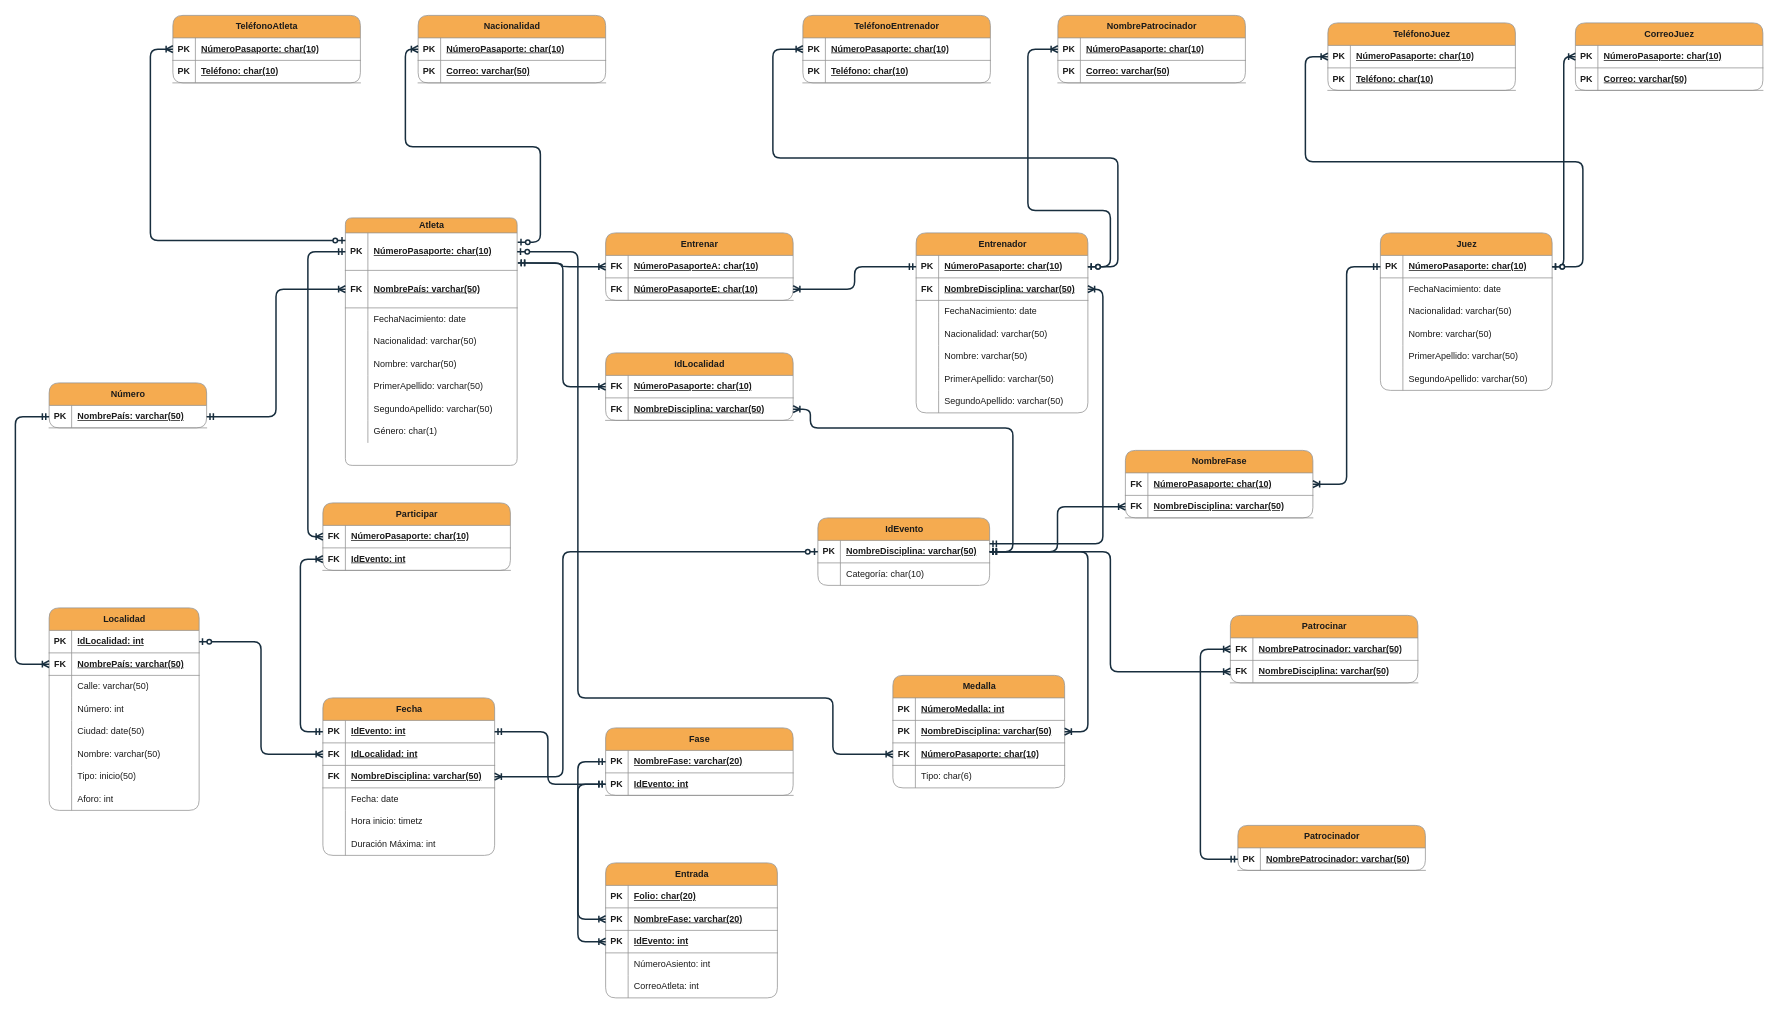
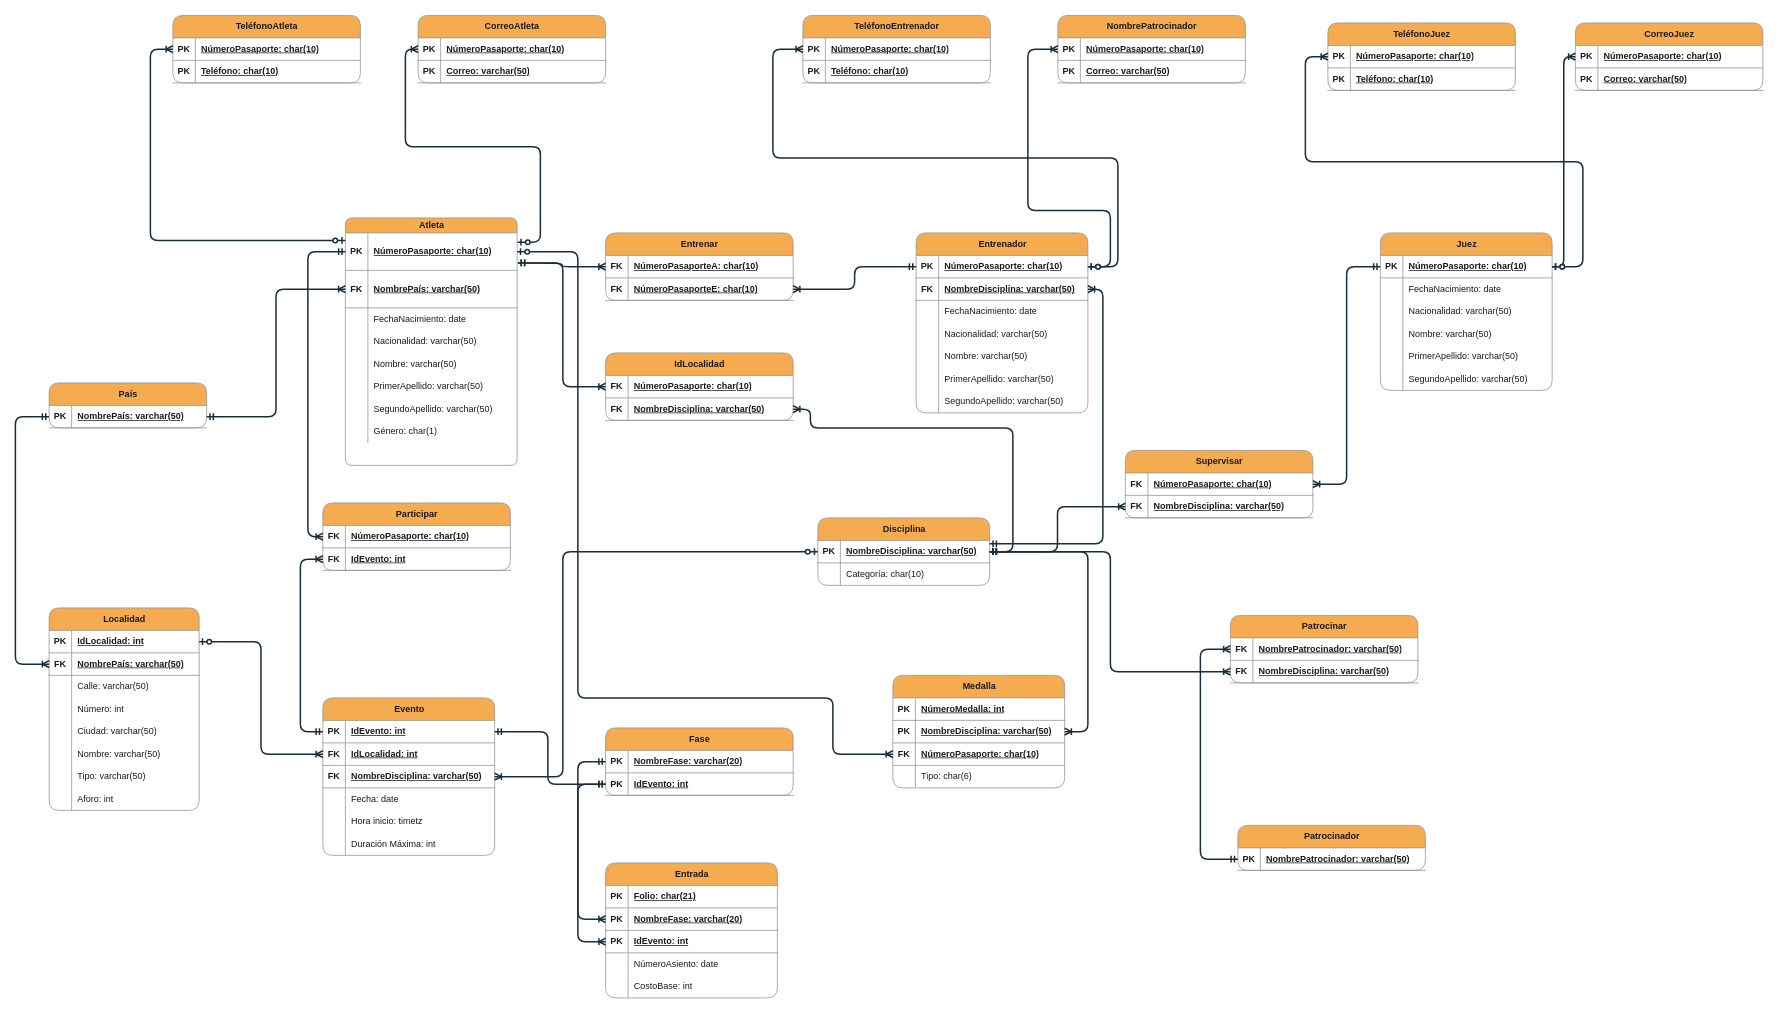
(512, 27) -> (512, 27)
(128, 394) -> (128, 394)
(1220, 462) -> (1220, 462)
(905, 529) -> (905, 529)
(410, 709) -> (410, 709)
(114, 732) -> (122, 732)
(111, 777) -> (117, 777)
(667, 897) -> (667, 897)
(675, 964) -> (678, 964)
(672, 987) -> (666, 987)
